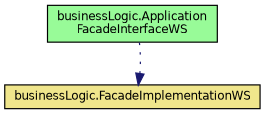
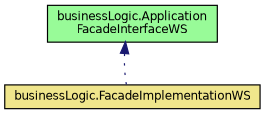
(140, 58) -> (125, 70)
